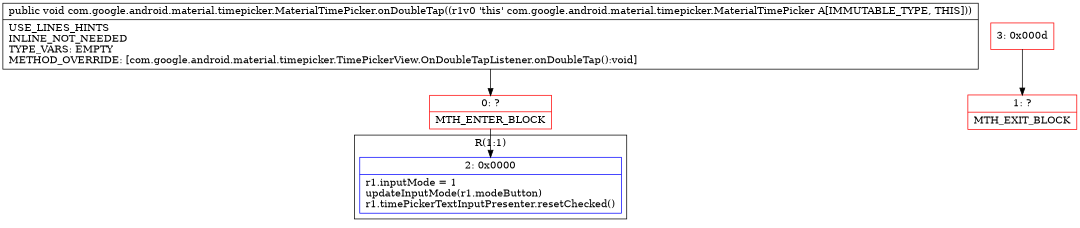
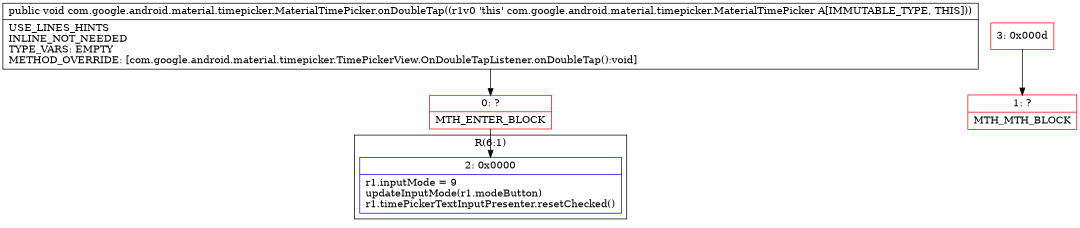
(1022, 120) -> (1022, 120)
(491, 143) -> (491, 143)
(411, 183) -> (411, 183)
